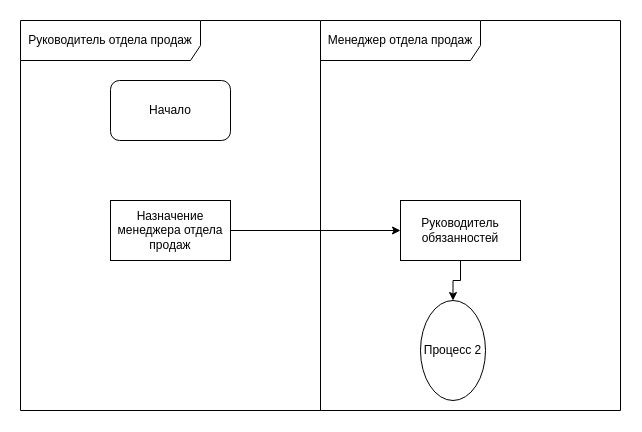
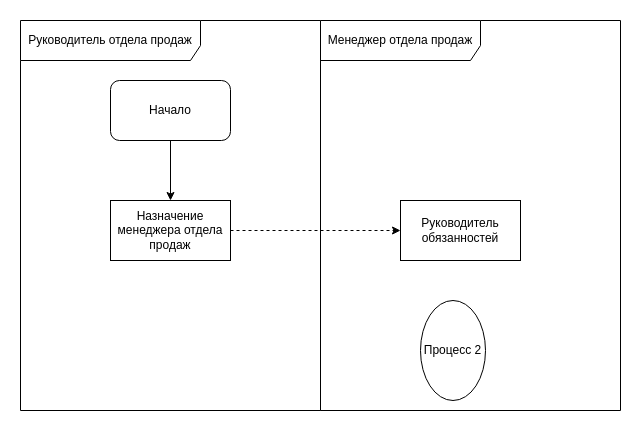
none -> (171, 167)
(313, 231) -> (313, 231)
(461, 281) -> none
